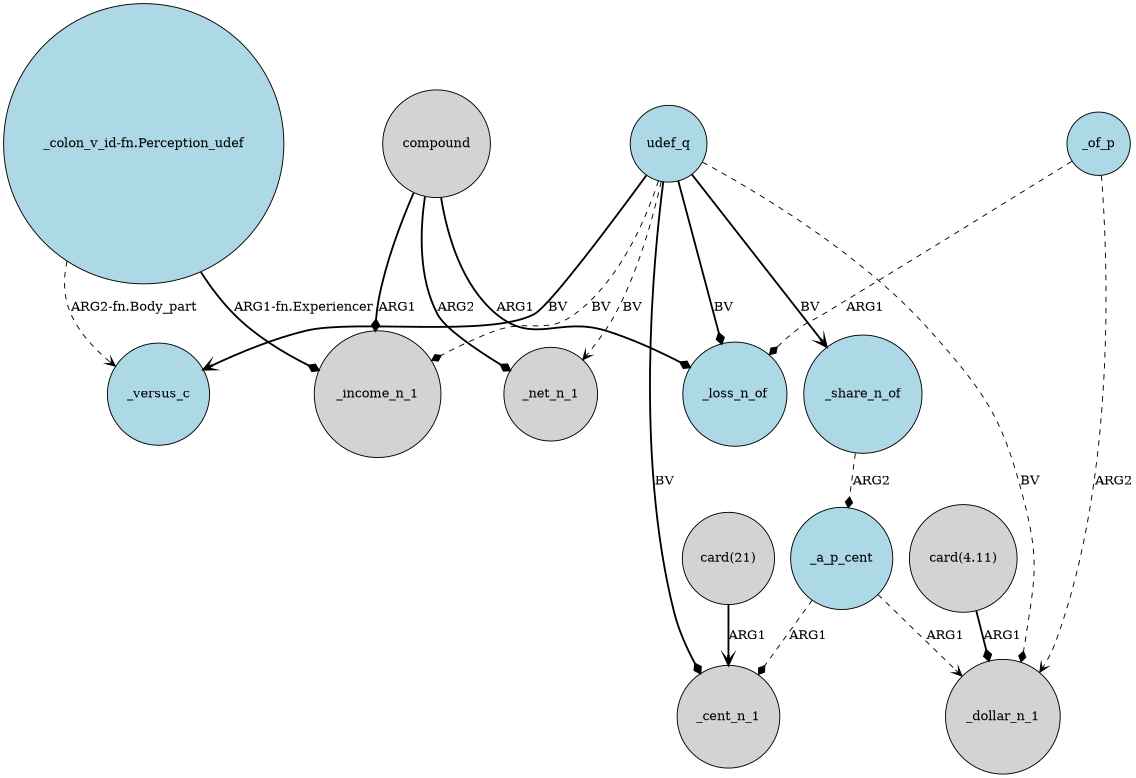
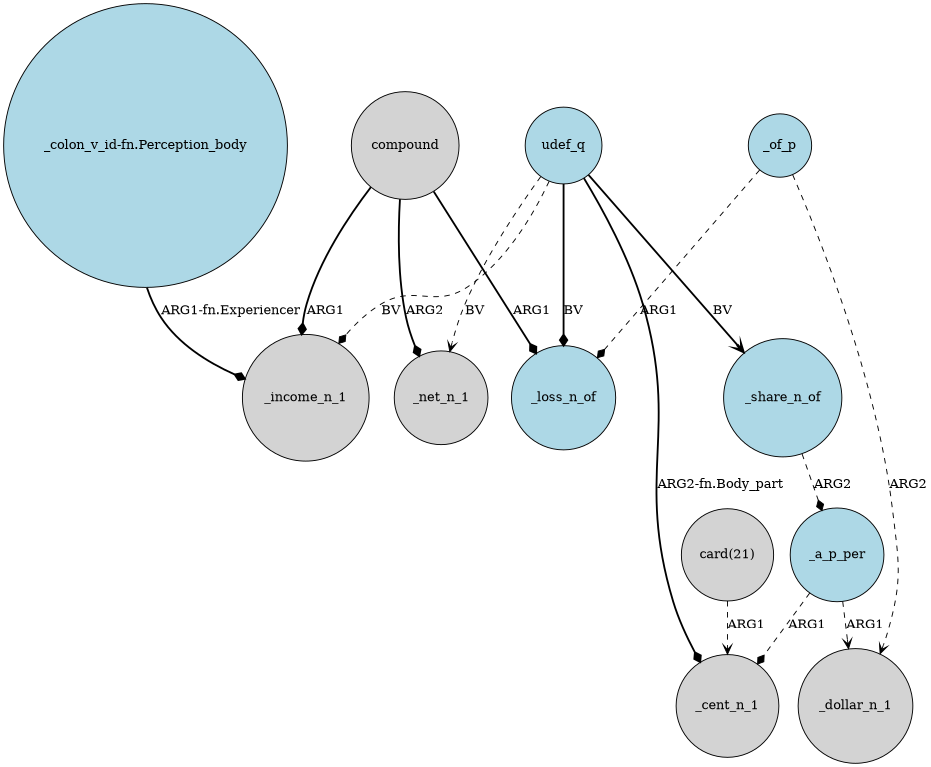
(144, 144) -> (146, 146)
(951, 355) -> none
(158, 394) -> none
(664, 481) -> (721, 485)
(842, 558) -> (837, 555)
(963, 558) -> none
(728, 630) -> (727, 623)
